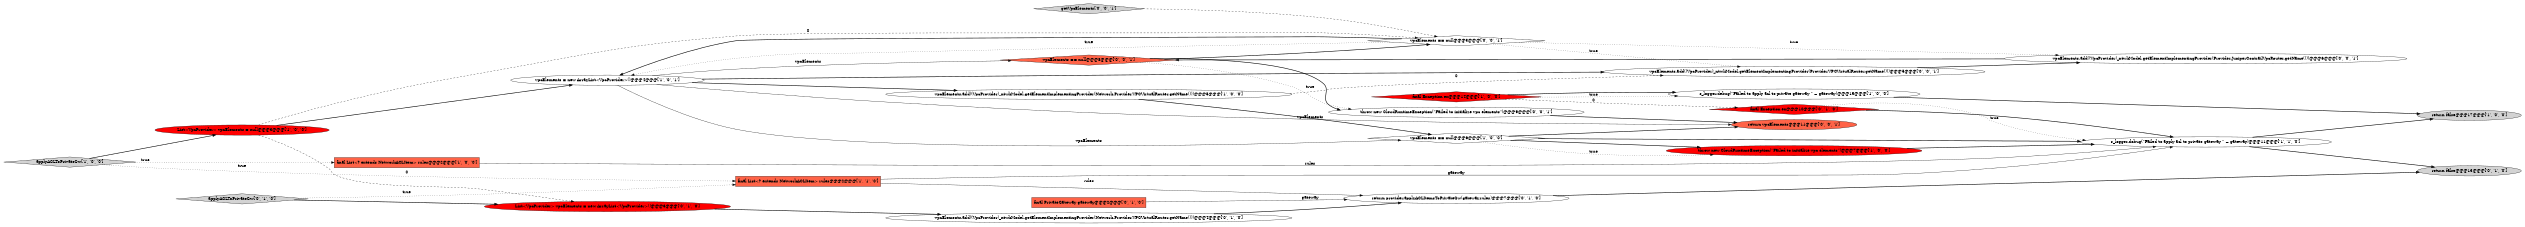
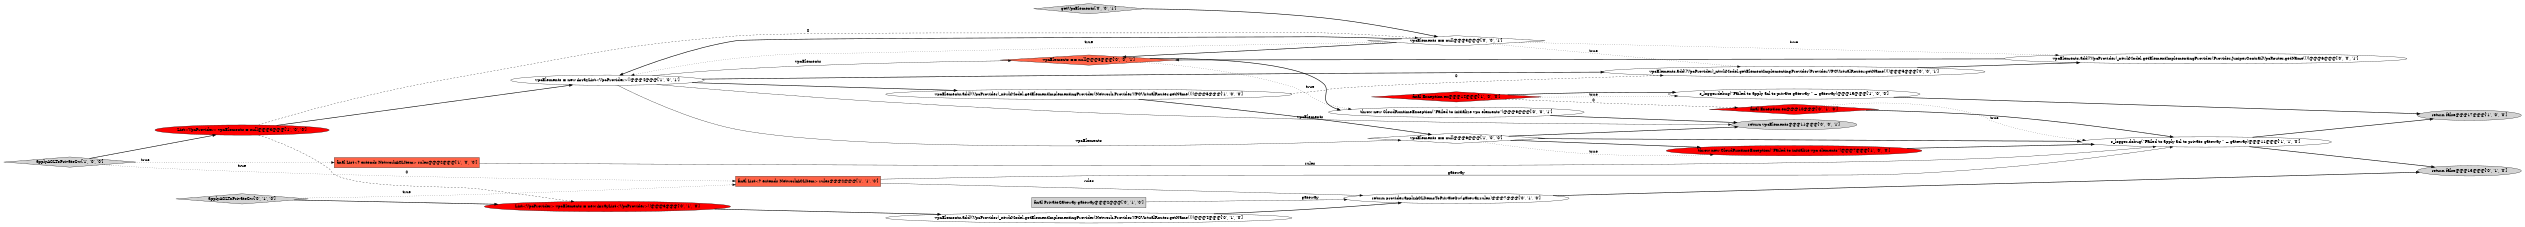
(1290, 15) -> (1290, 15)
(1296, 53) -> (1261, 50)
(1794, 125) -> (1794, 125)
(1089, 203) -> (1089, 203)
